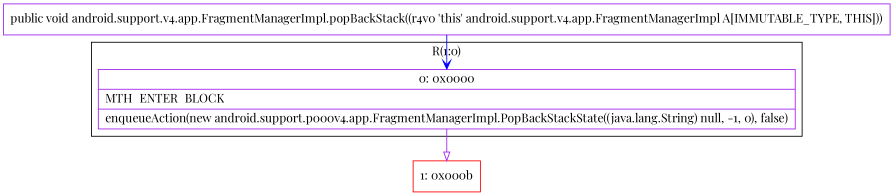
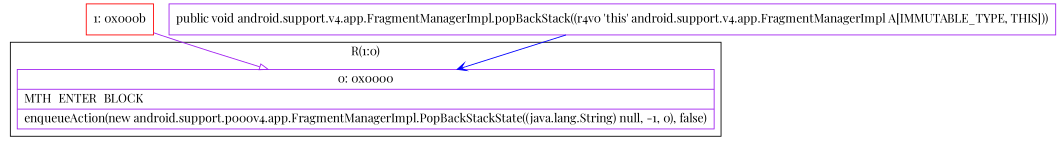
(447, 142) -> (207, 50)
